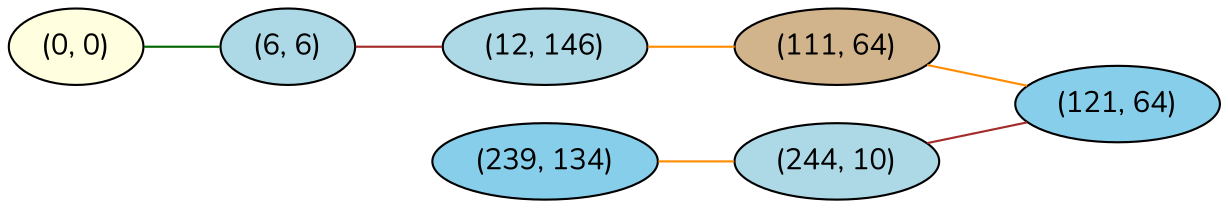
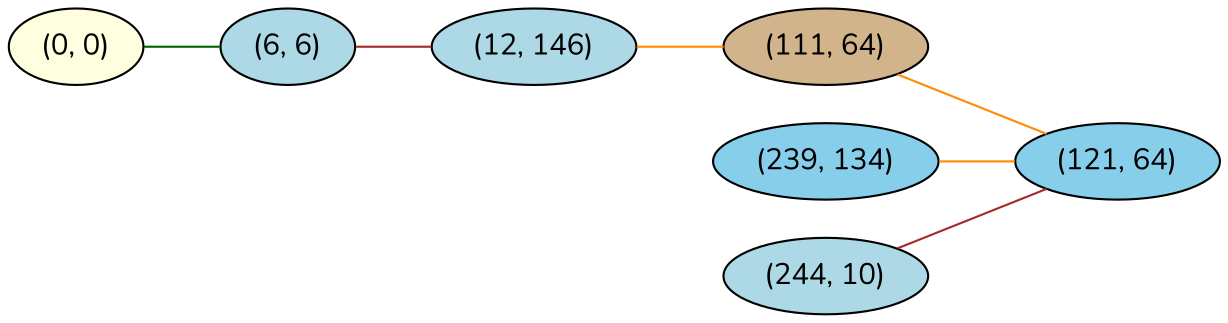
(696, 161) -> (977, 161)
